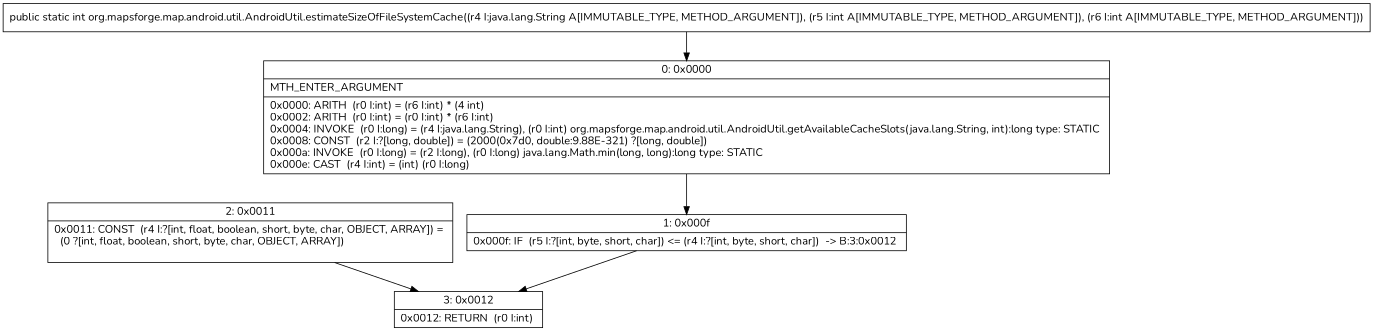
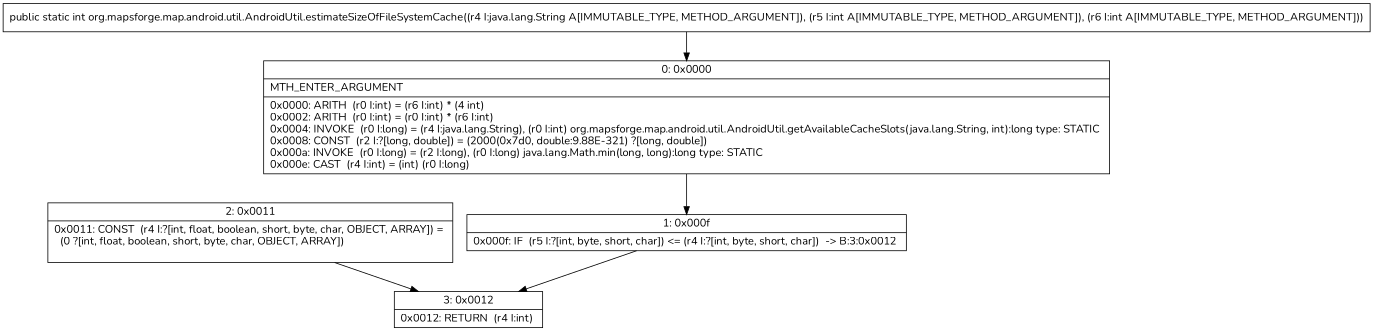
(468, 318) -> (468, 318)
